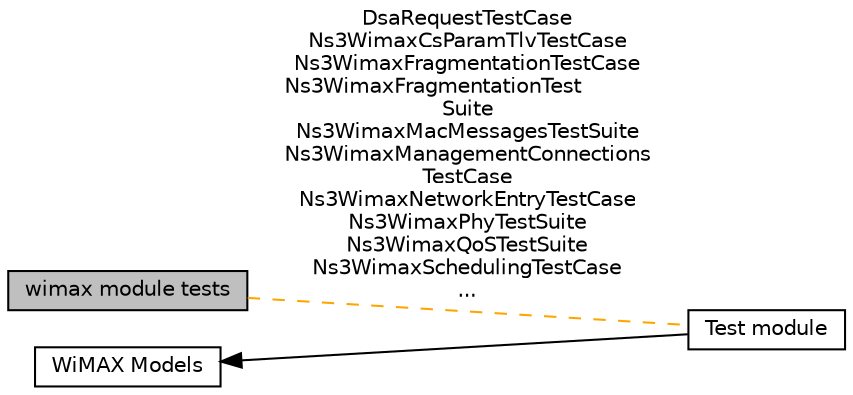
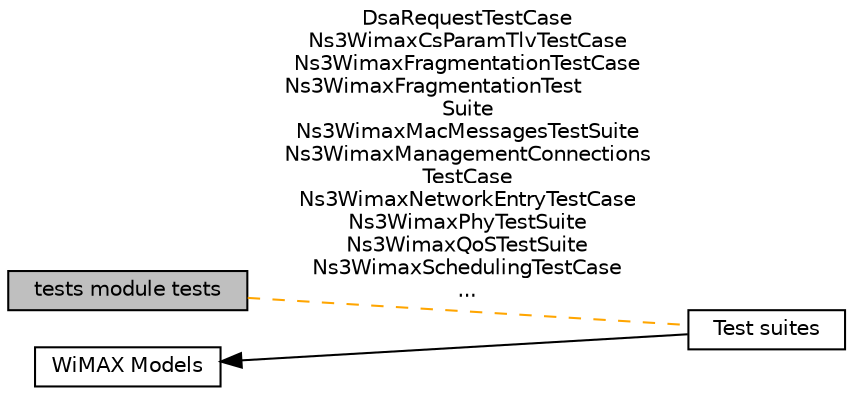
(128, 291) -> (128, 291)
(767, 330) -> (767, 330)
